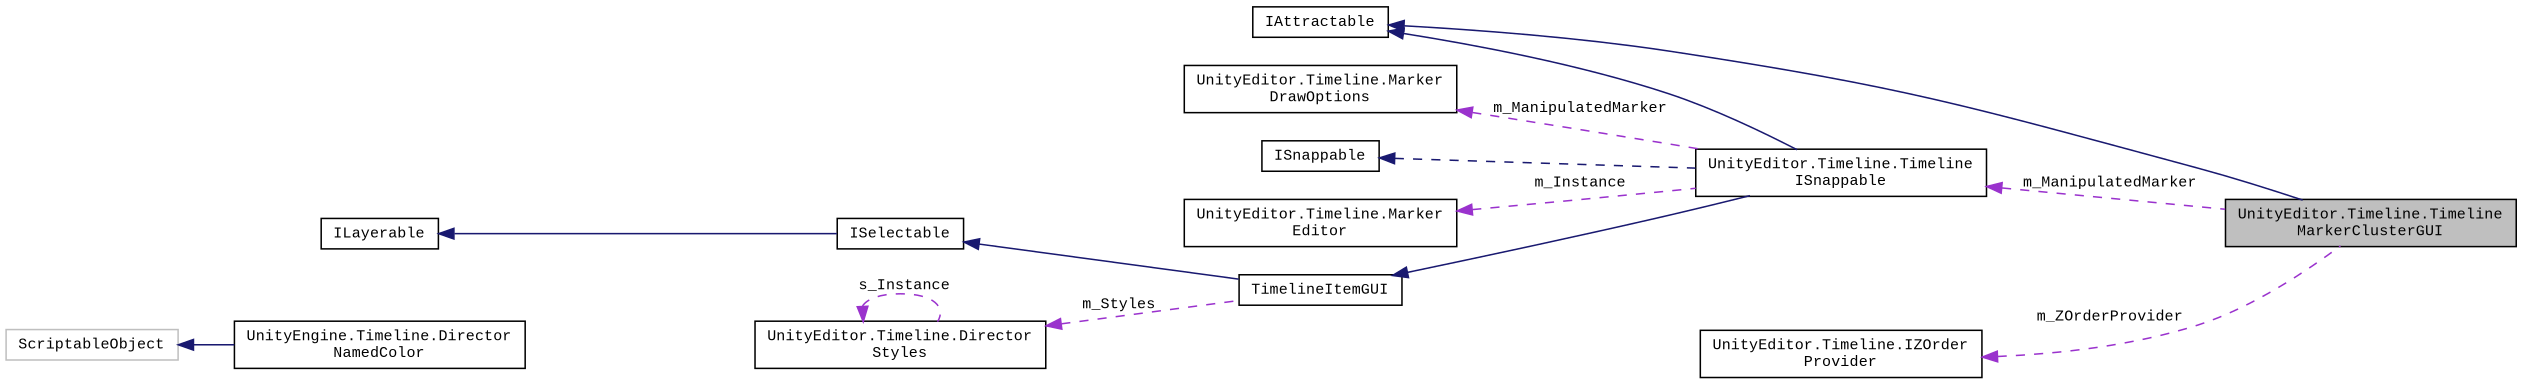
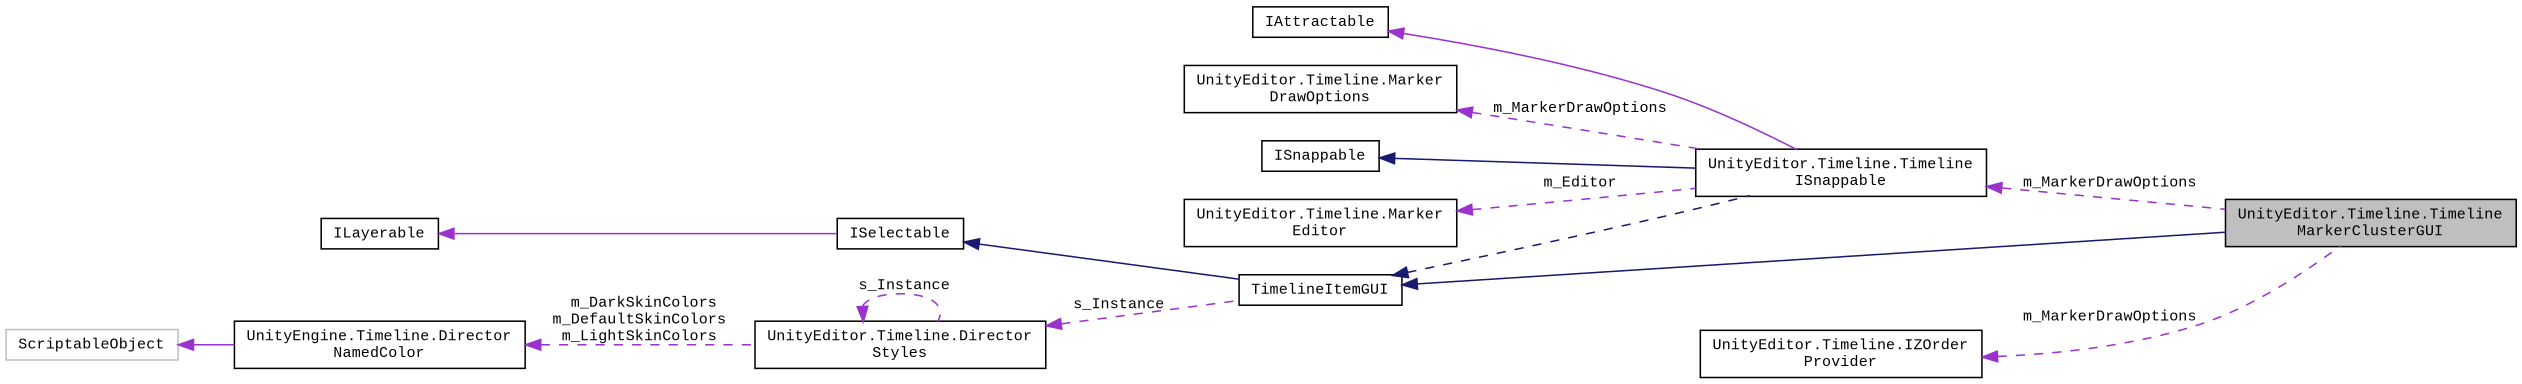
(1605, 75) -> (1605, 75)
(1859, 83) -> (1821, 258)
(1576, 108) -> (1576, 108)
(1545, 163) -> (1545, 163)
(1576, 183) -> (1576, 183)
(2106, 183) -> (2106, 183)
(646, 234) -> (646, 234)
(1579, 236) -> (1579, 236)
(1115, 304) -> (1115, 304)
(2106, 317) -> (2106, 317)
(214, 345) -> (214, 345)
none -> (648, 345)
